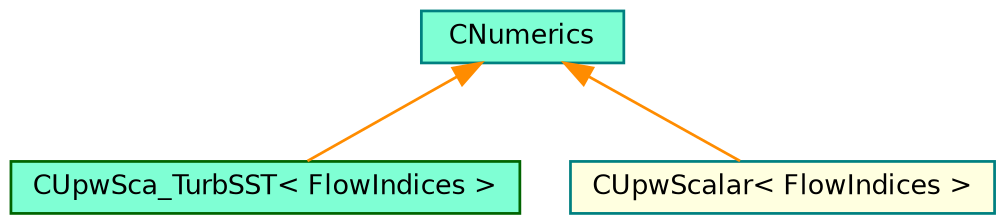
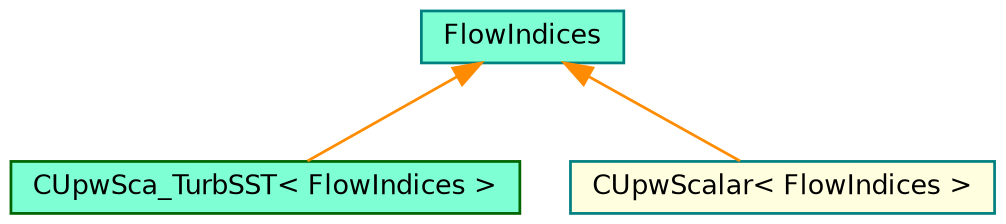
(523, 37) -> (523, 37)
